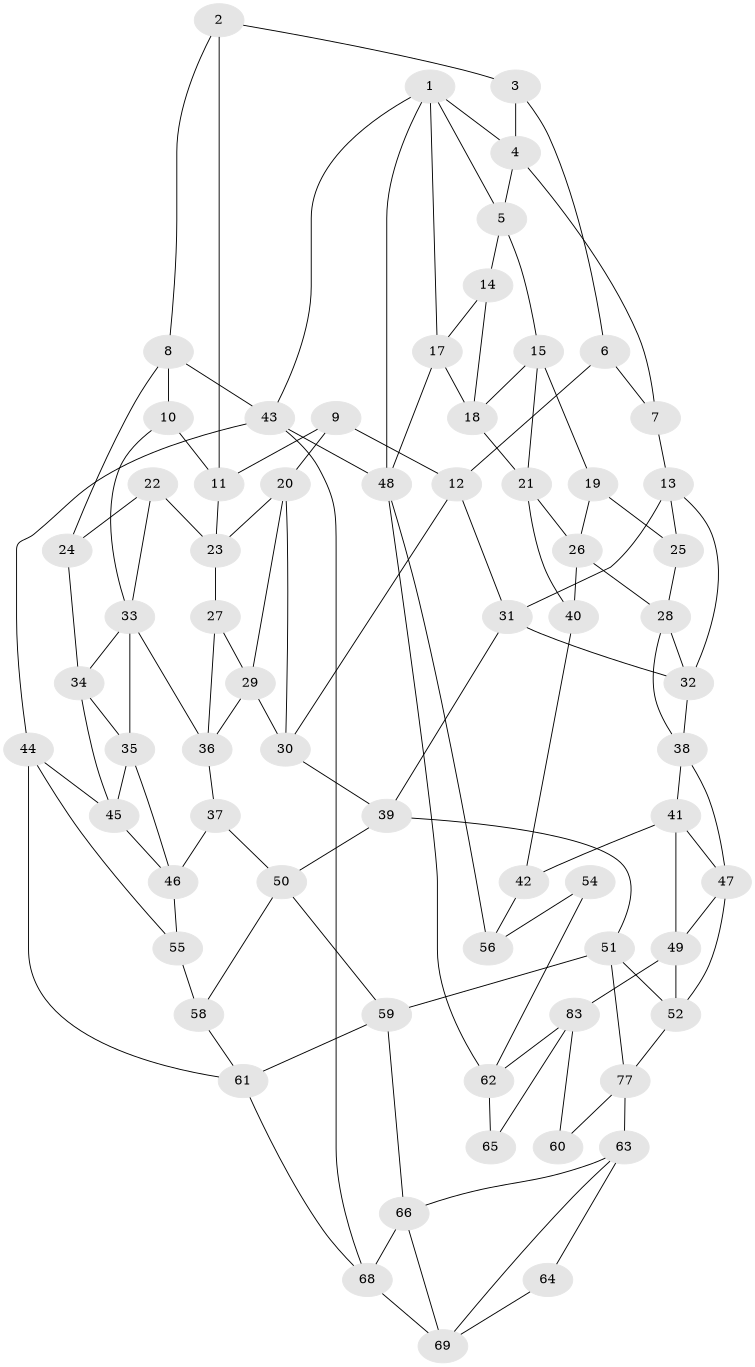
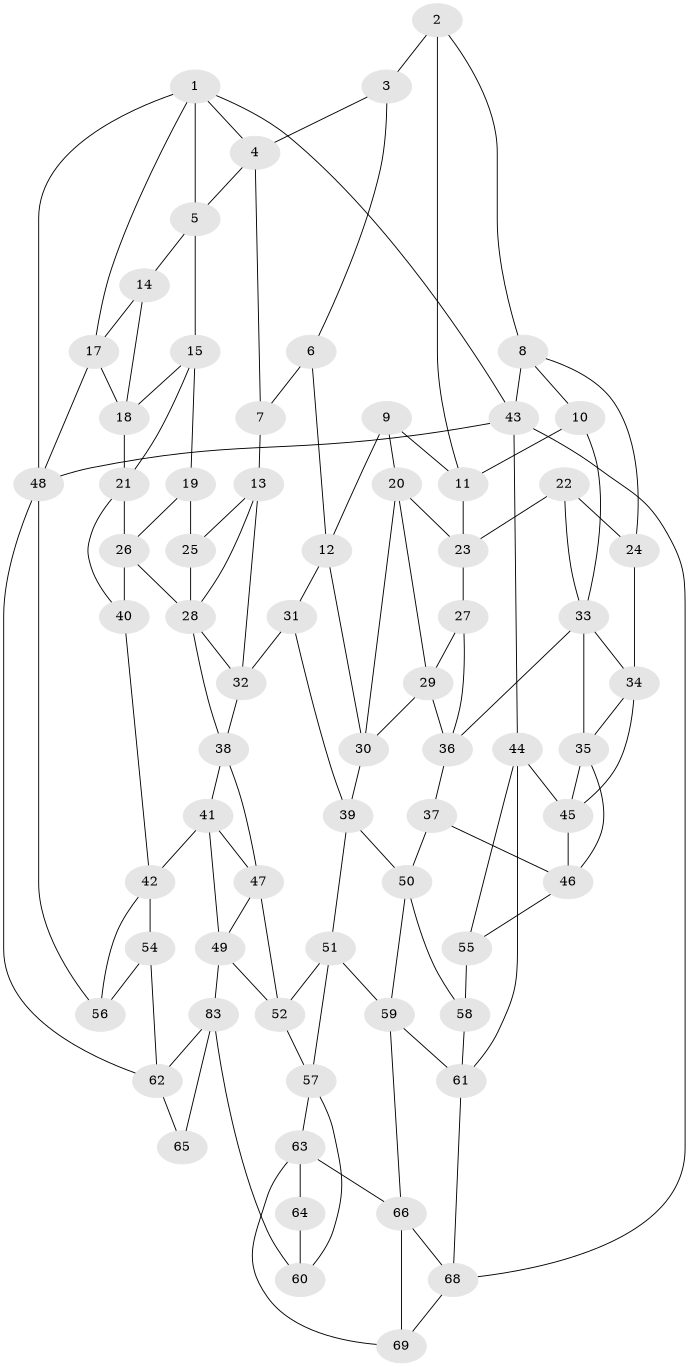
(611, 567) -> (231, 553)
none -> (150, 915)
(625, 1081) -> (311, 1081)
(495, 1313) -> (300, 1247)
